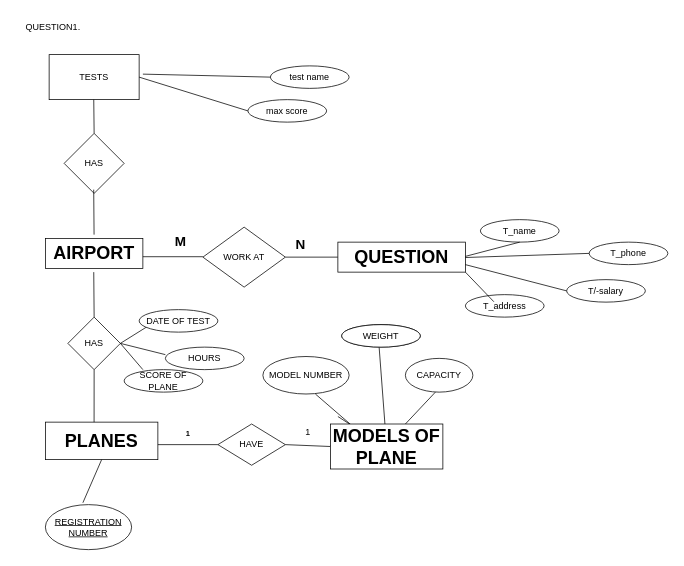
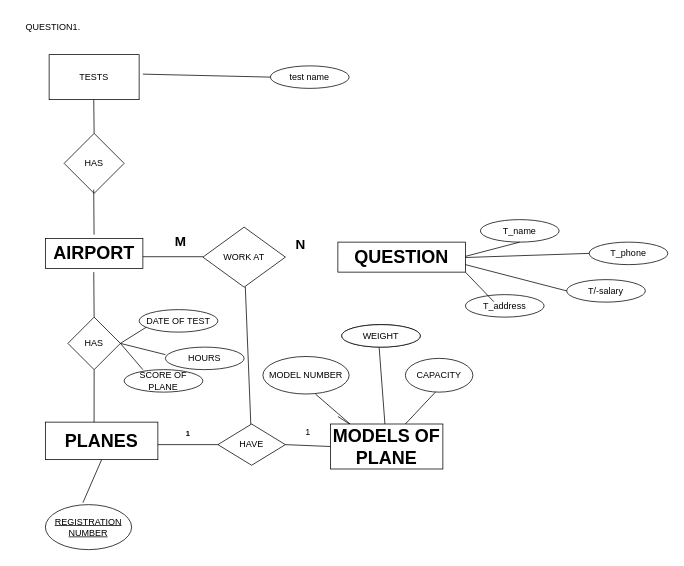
(194, 94) -> none
(287, 111) -> none
(312, 257) -> (248, 355)
